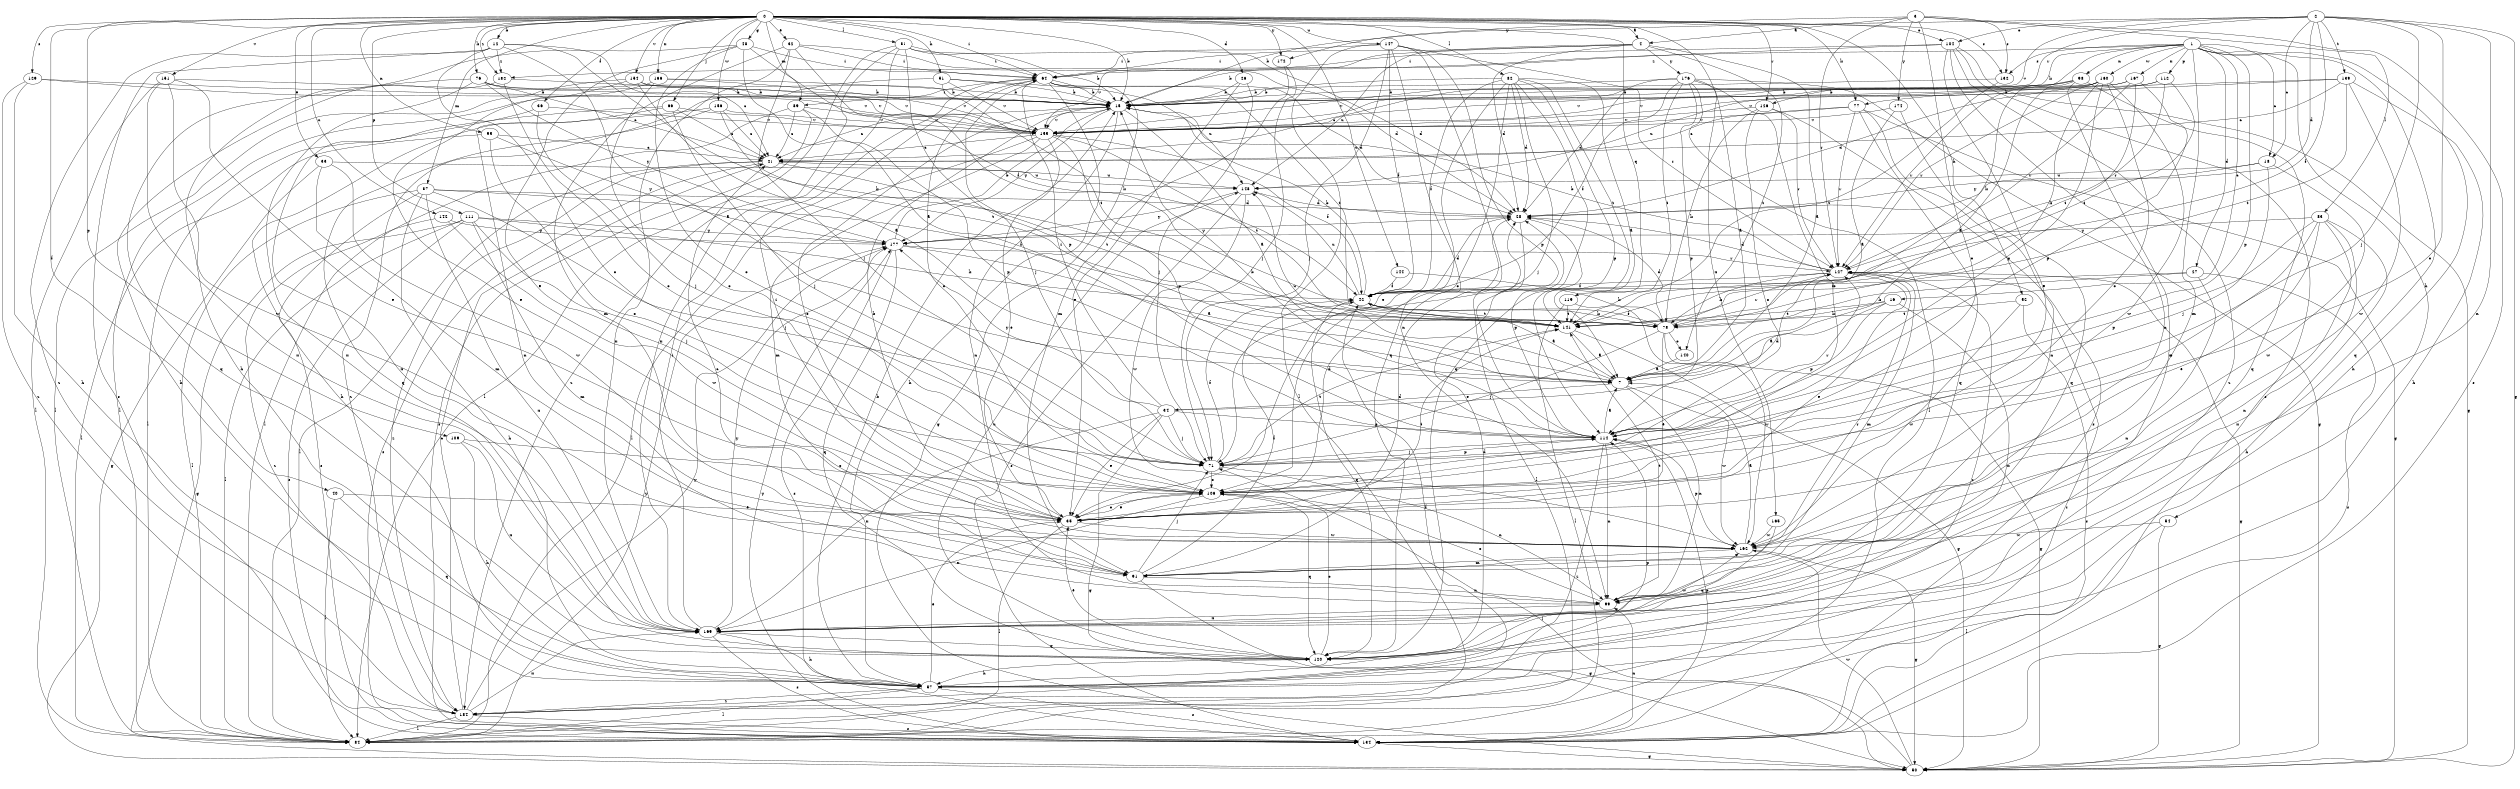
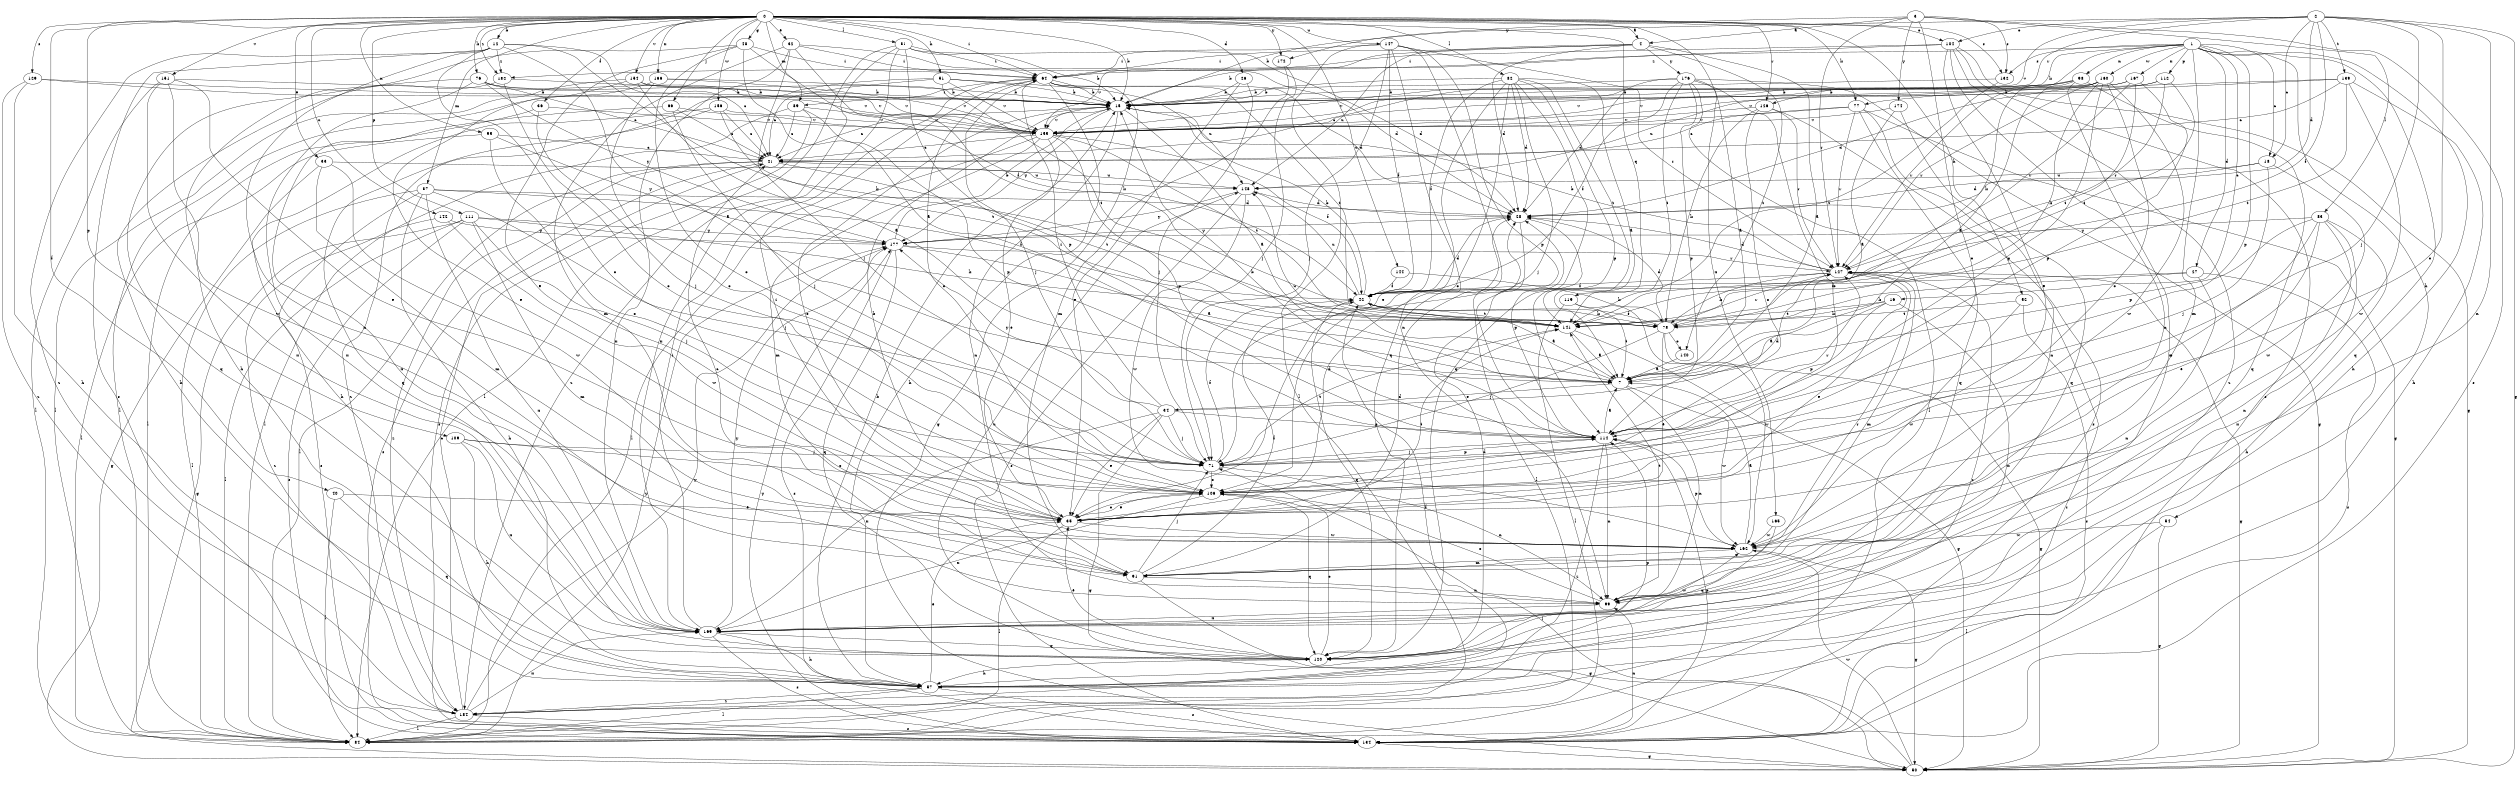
none -> (836, 89)
(1975, 189) -> (1975, 189)
(1567, 313) -> (1622, 327)
(1977, 360) -> (1980, 321)
none -> (813, 454)
(785, 527) -> (707, 527)
